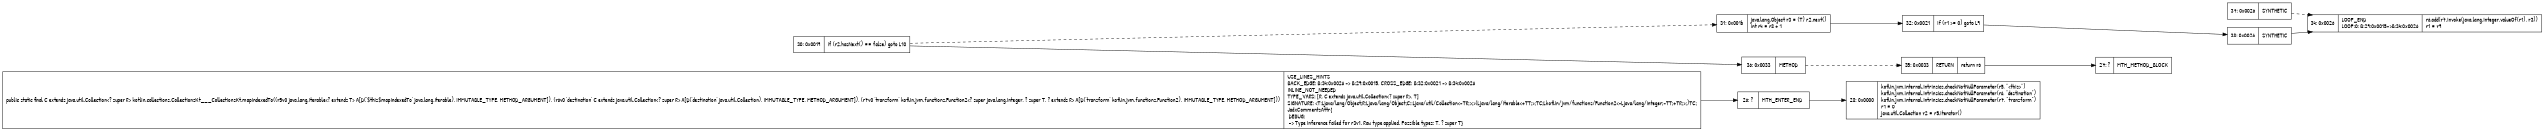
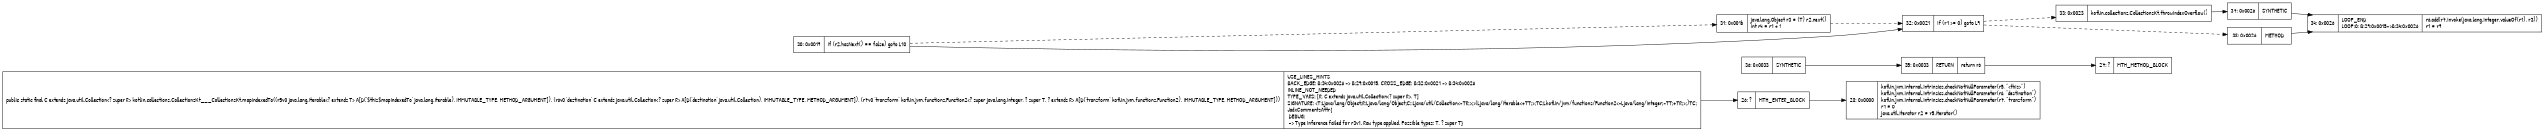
none -> (2134, 13)
(2300, 14) -> (2300, 14)
(1864, 23) -> (1864, 23)
(1766, 26) -> (1766, 26)
(2103, 30) -> (2103, 30)
(2275, 36) -> (2275, 36)
(1324, 55) -> (1404, 50)
(1789, 65) -> (1789, 65)
(1851, 65) -> (1851, 65)
(1782, 100) -> (1782, 100)
(1922, 113) -> (1919, 113)
